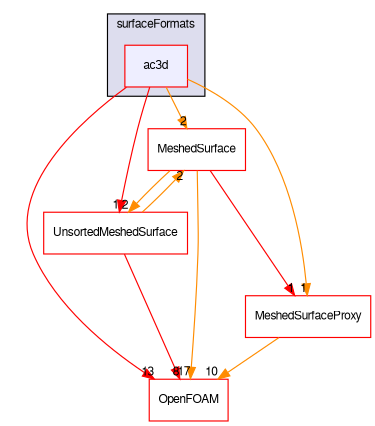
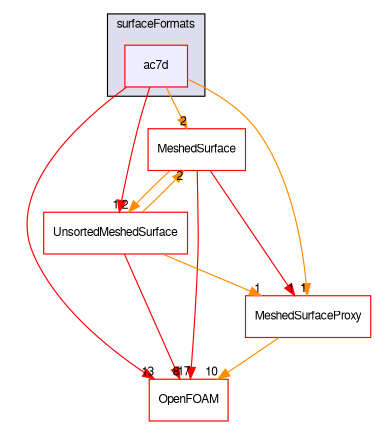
(156, 66) -> (156, 66)
(197, 269) -> (198, 259)
none -> (207, 273)
